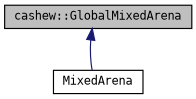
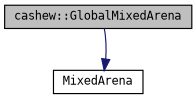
(91, 55) -> (106, 44)
